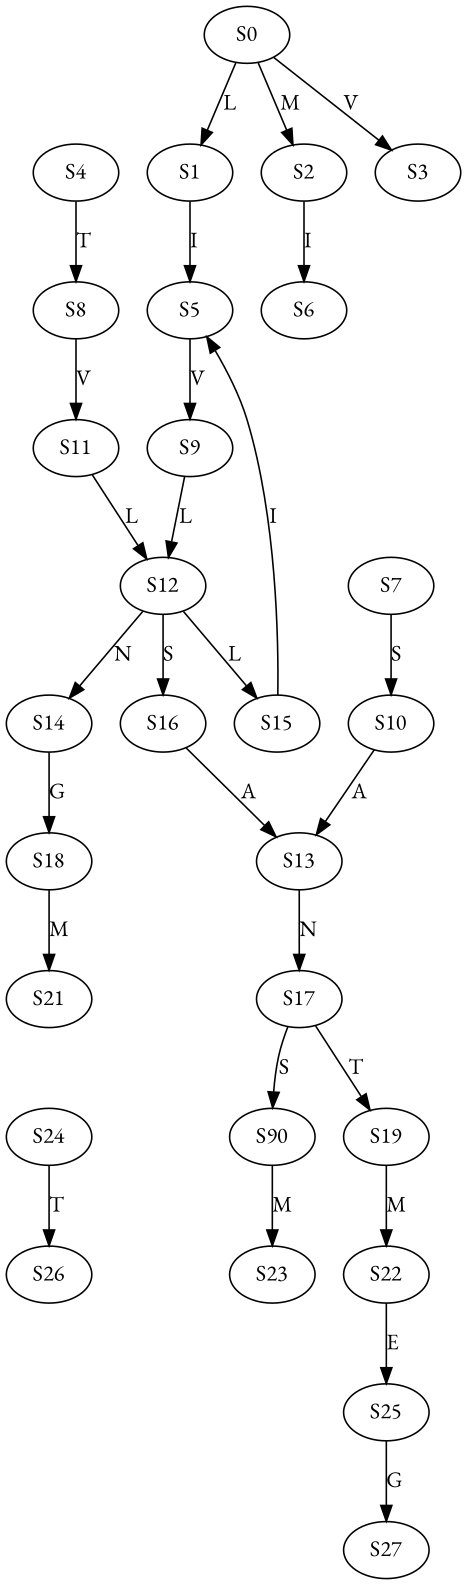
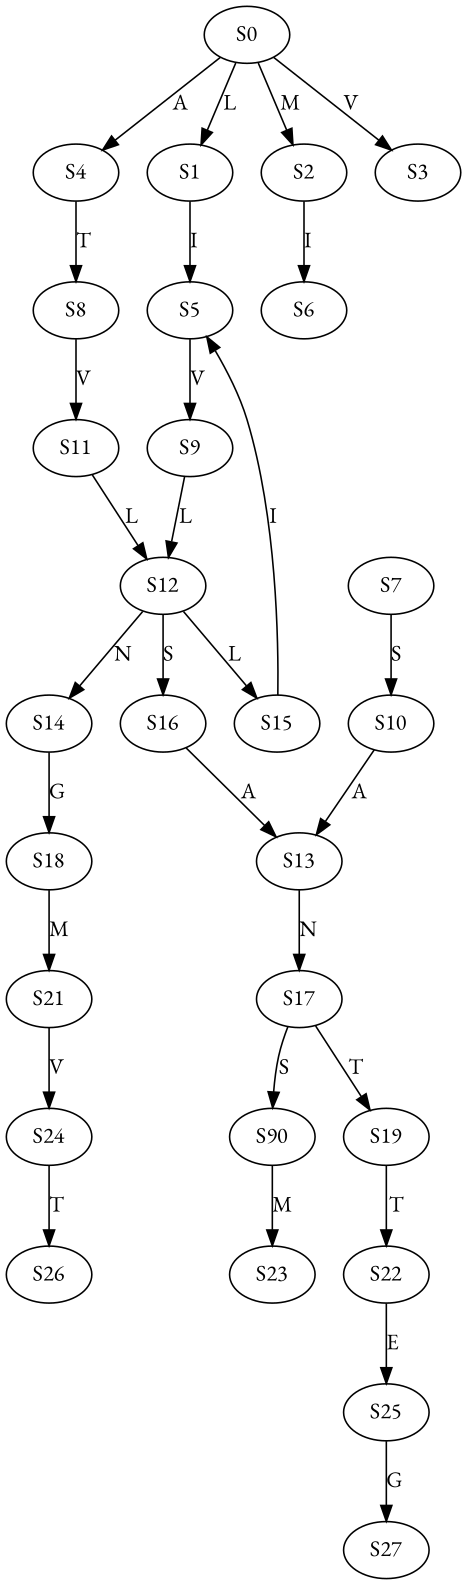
none -> (168, 99)
none -> (49, 1060)
(397, 1206) -> (397, 1206)
